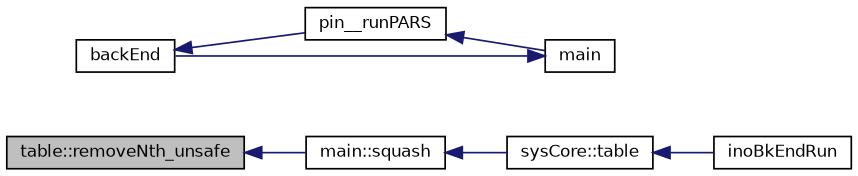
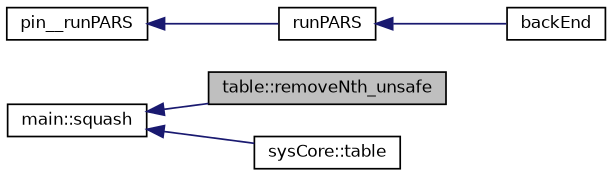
(248, 40) -> none
(580, 56) -> (327, 24)
(284, 153) -> (186, 106)
(783, 153) -> none
